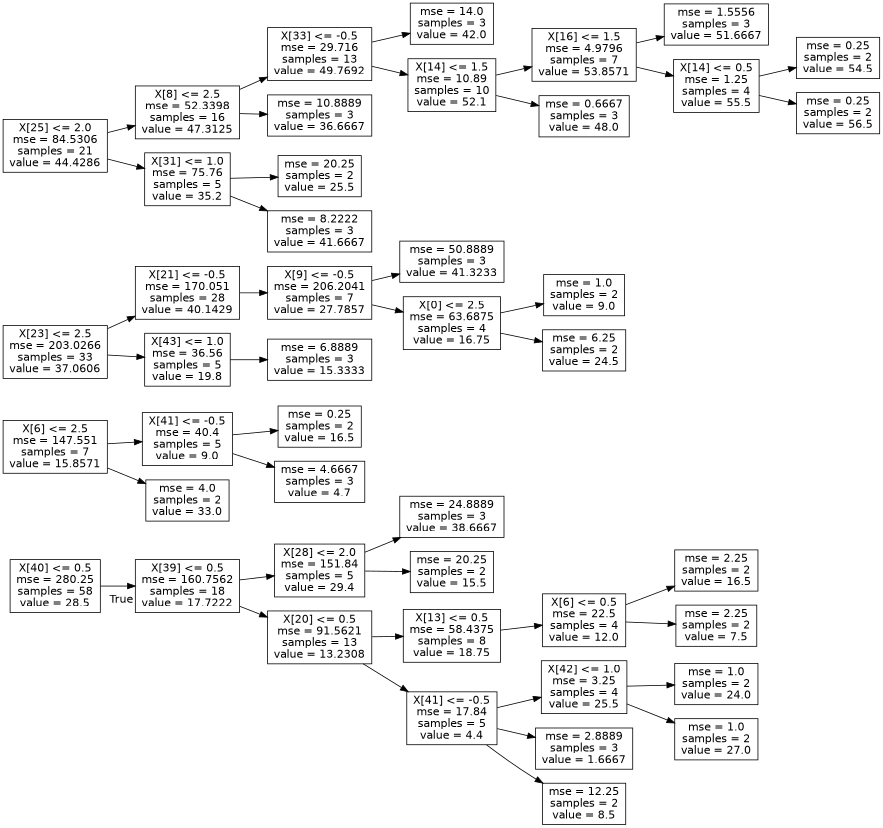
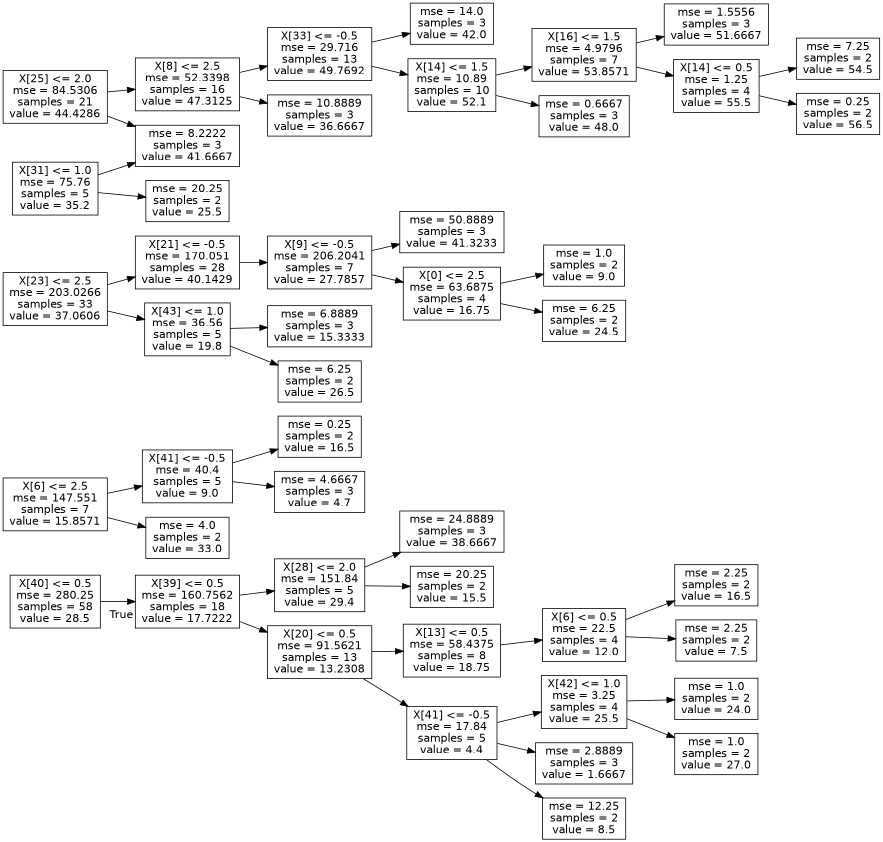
(838, 58) -> (838, 59)
(122, 163) -> (118, 120)
none -> (320, 382)
